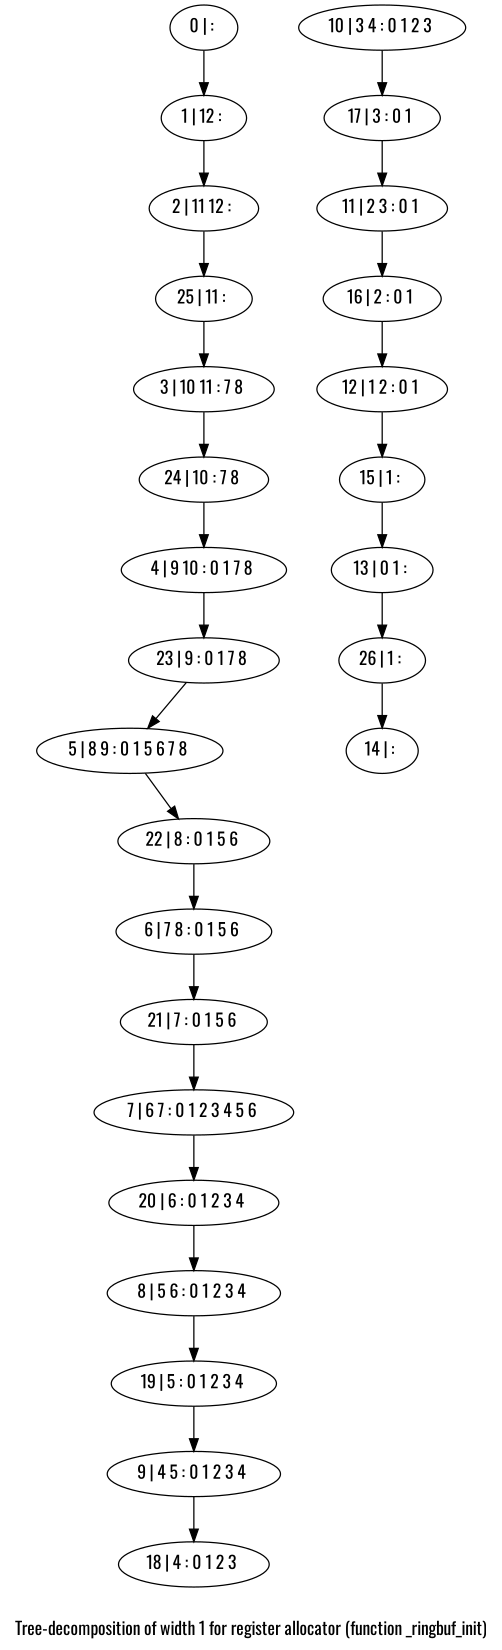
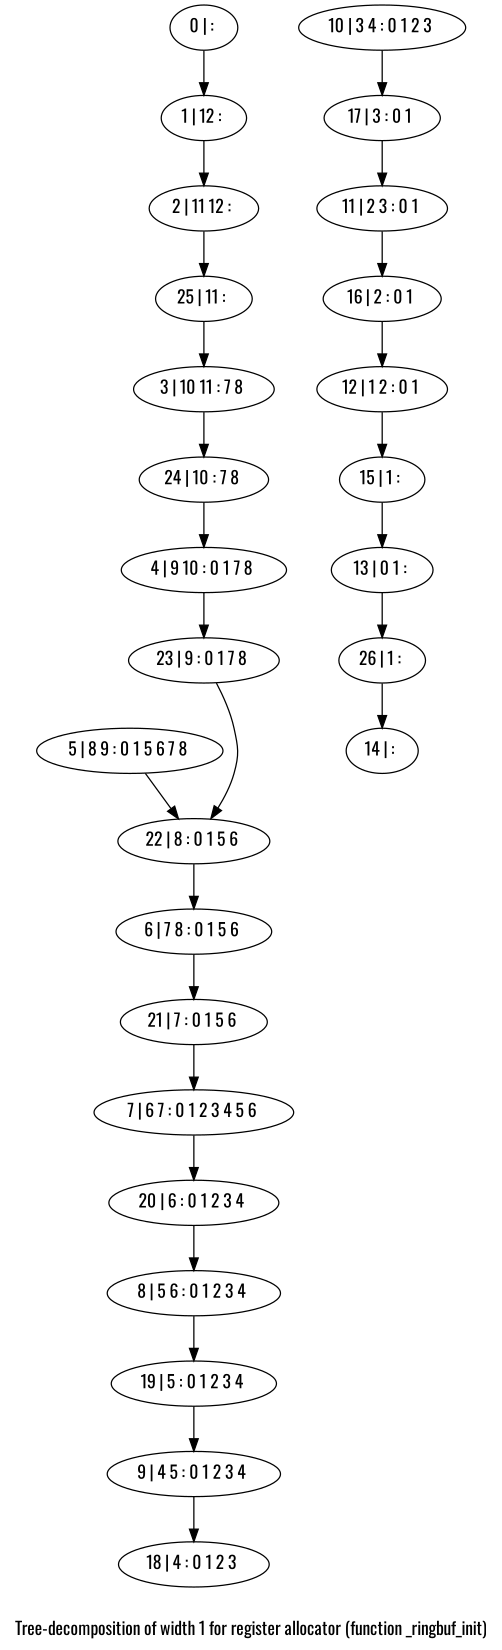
(171, 701) -> (237, 746)
